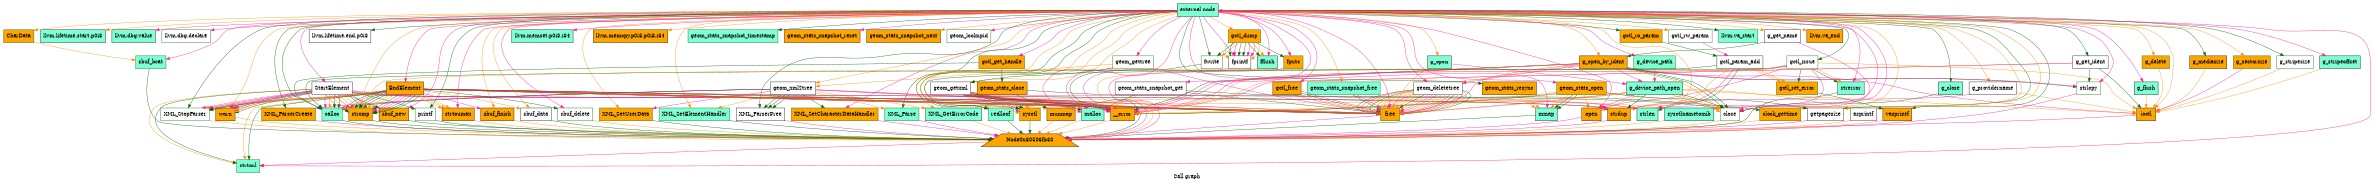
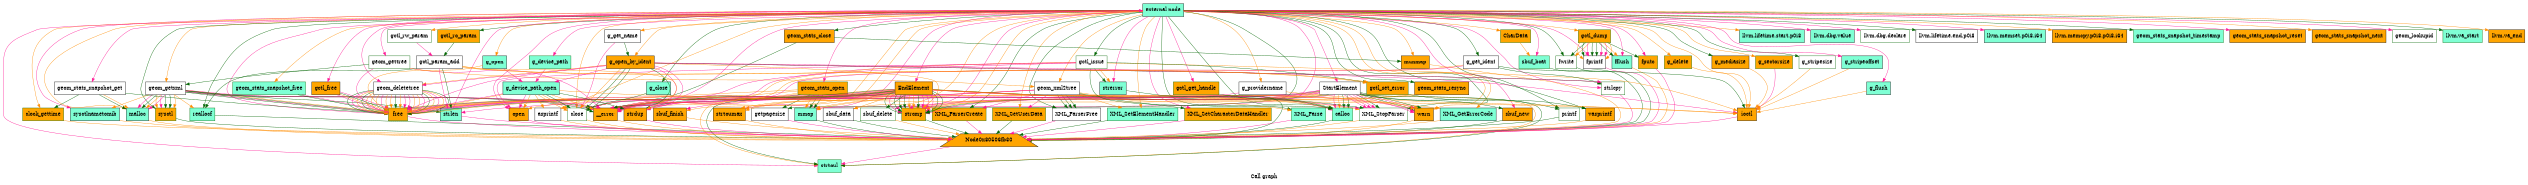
(1002, 74) -> (952, 19)
(1302, 99) -> (311, 100)
none -> (705, 132)
